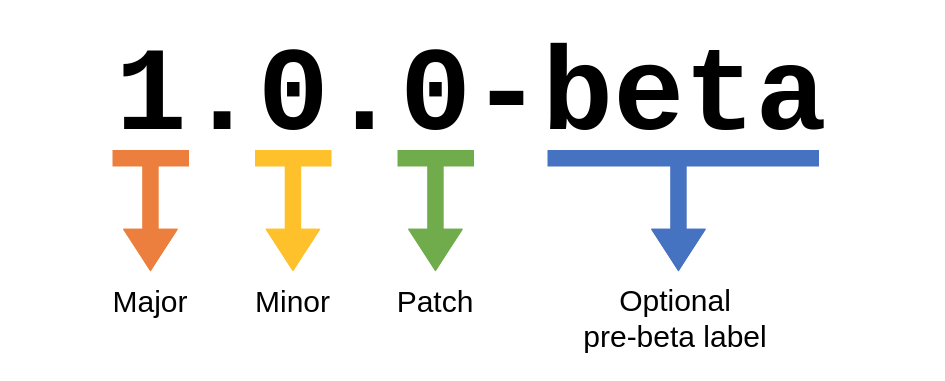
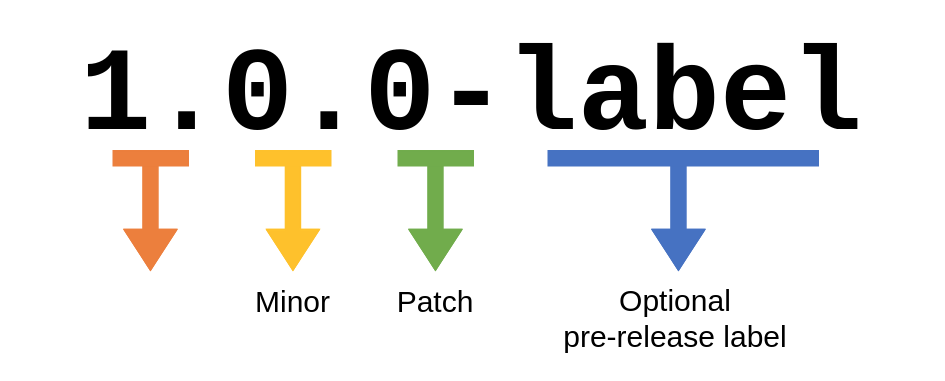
(472, 98) -> (472, 98)
(151, 301) -> none
(676, 317) -> (676, 317)
